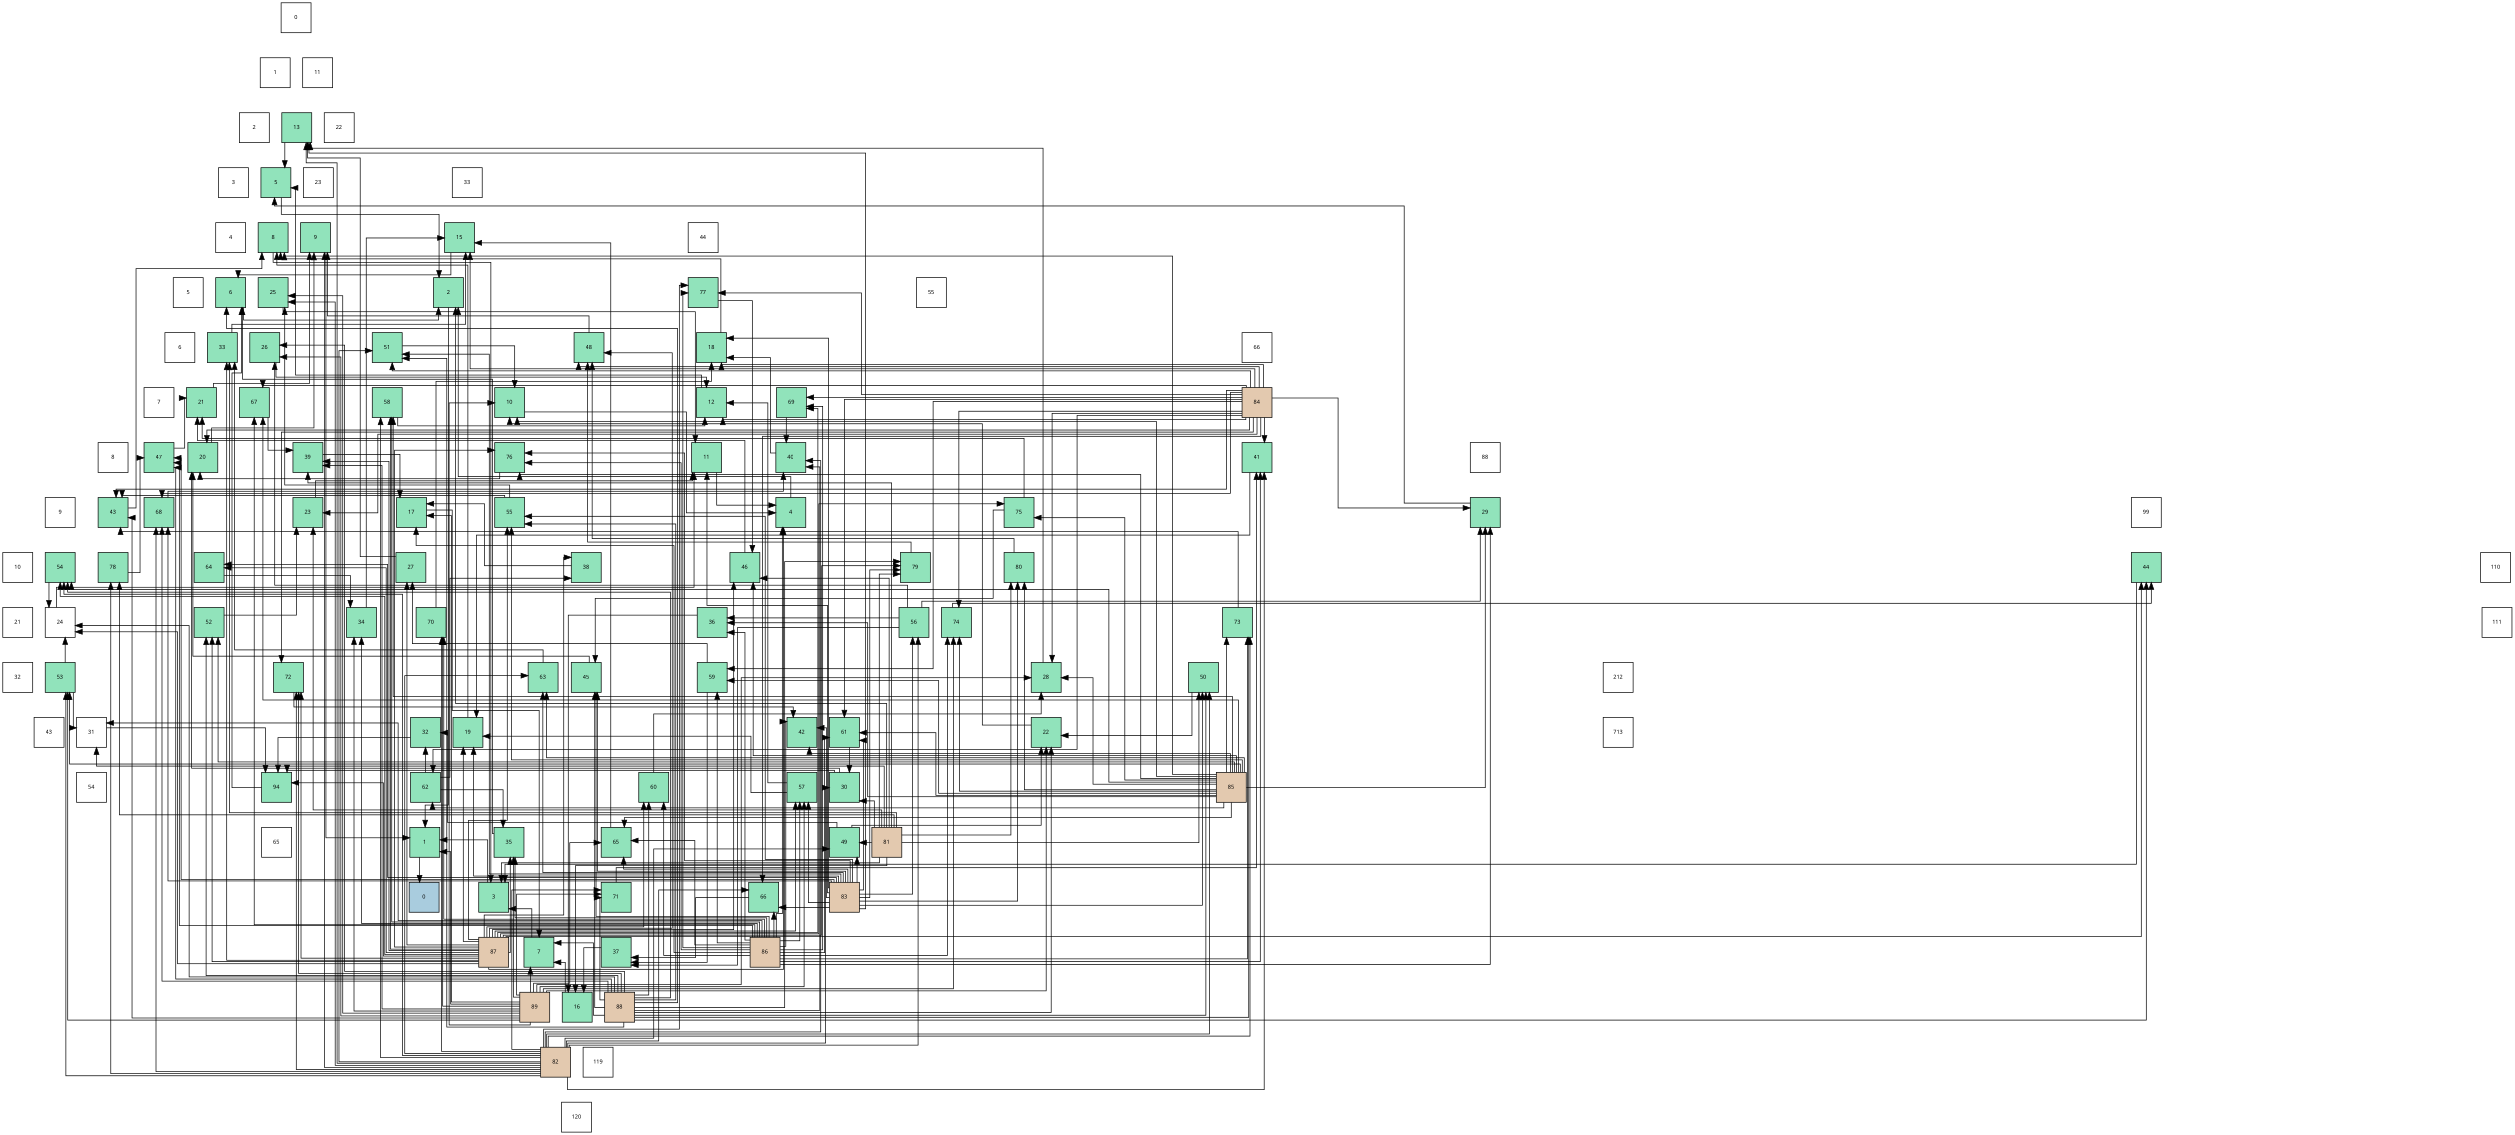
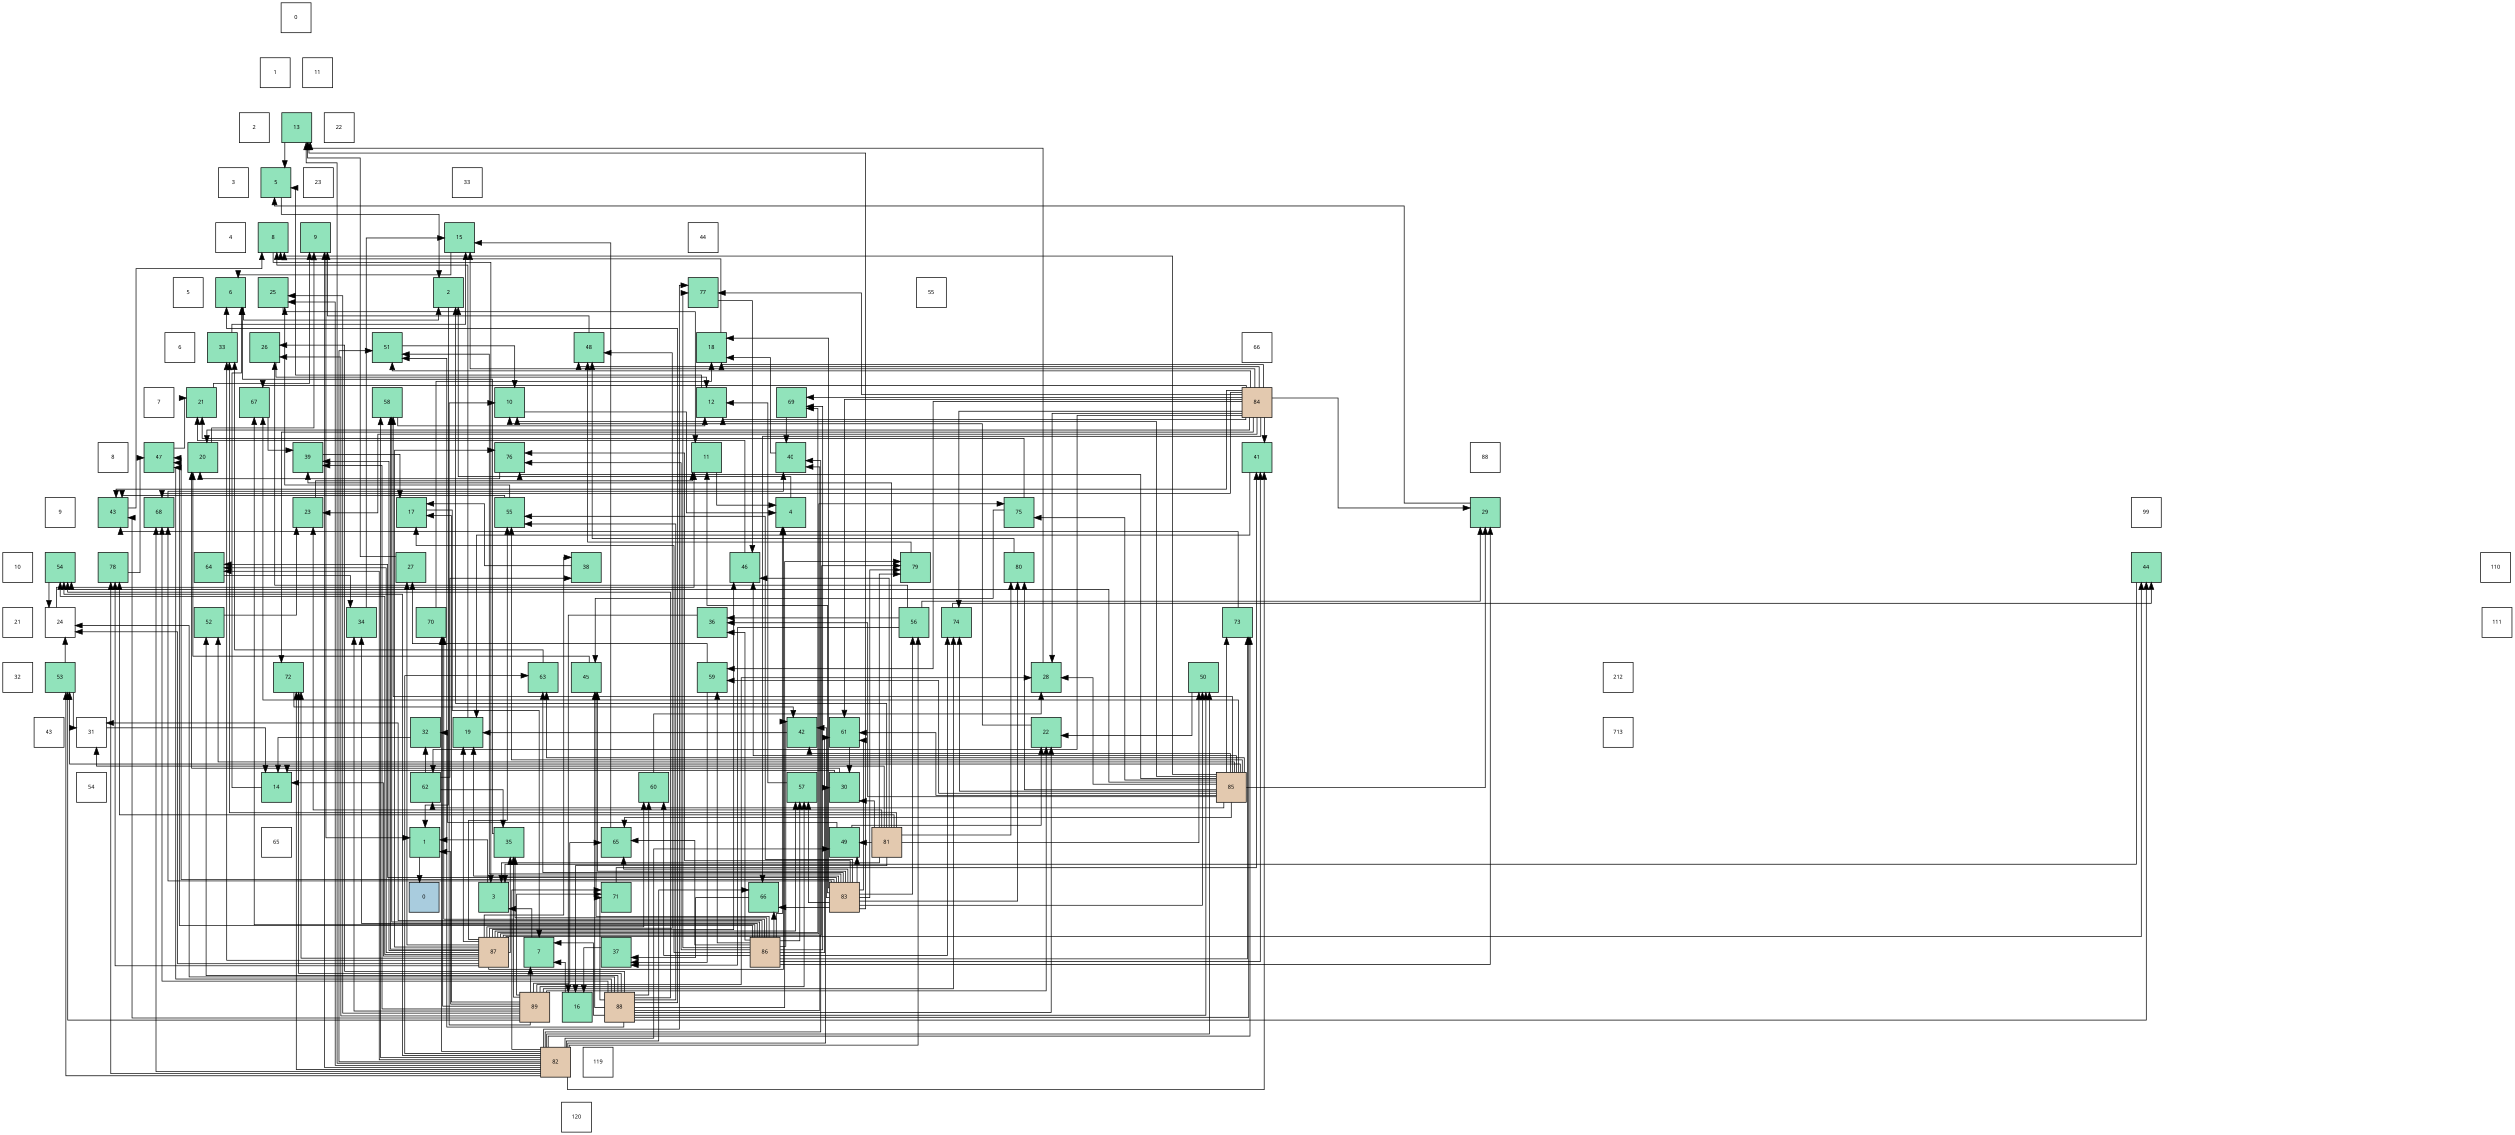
(649, 736) -> (638, 733)
(277, 787) -> (277, 787)
none -> (379, 822)
(212, 936) -> (115, 959)
